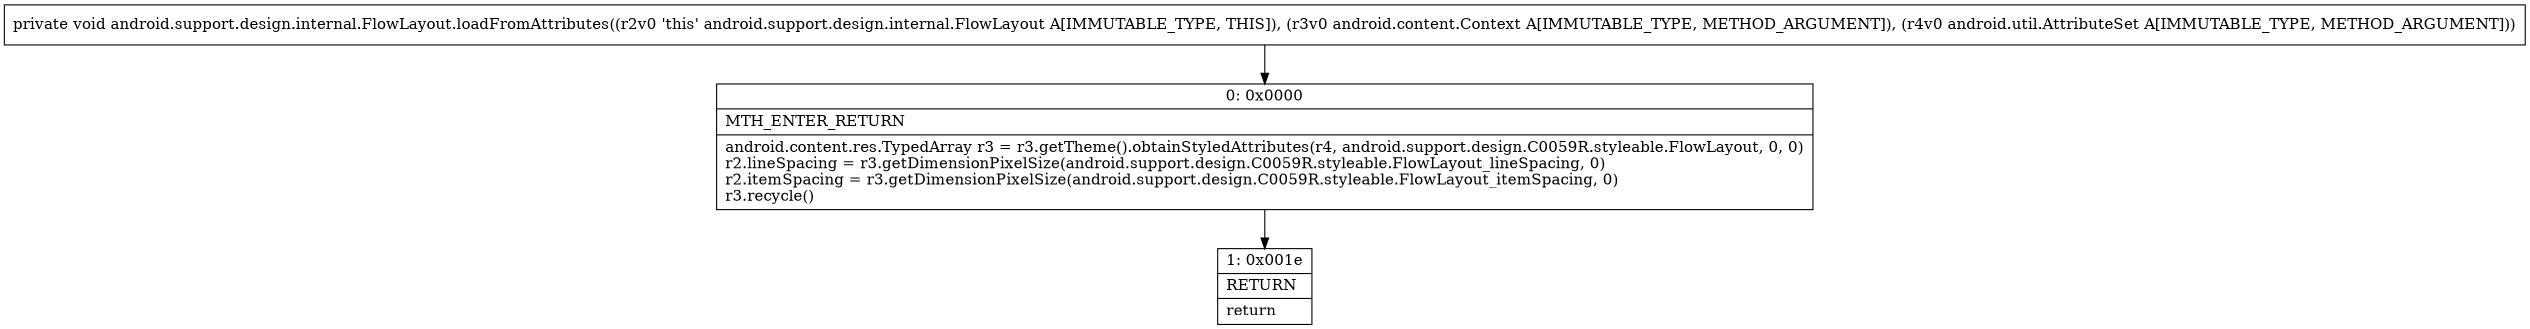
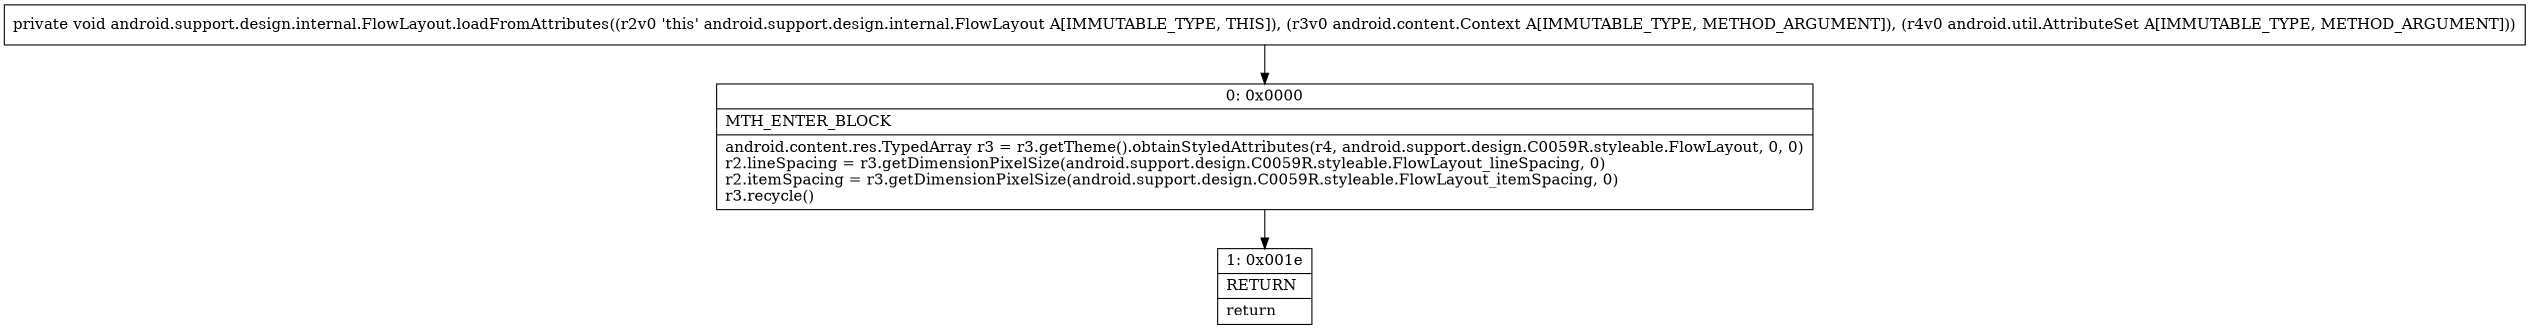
(815, 121) -> (809, 121)
